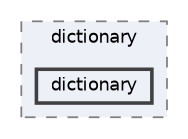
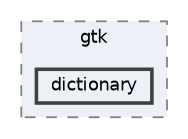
(94, 38) -> (94, 38)
